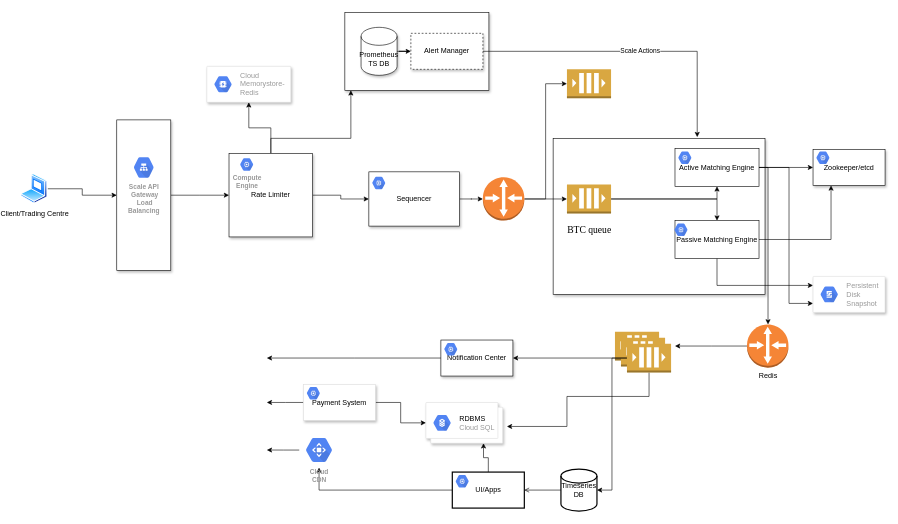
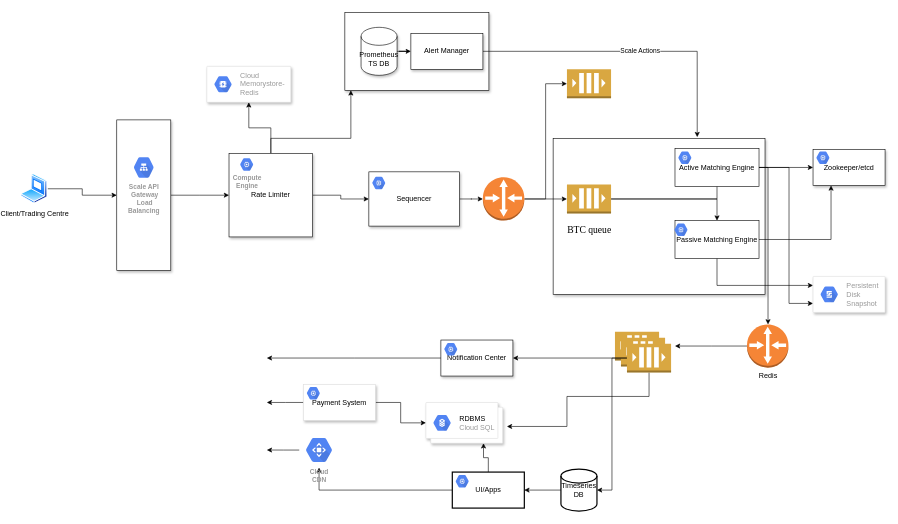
(447, 51) -> (447, 51)
(717, 191) -> (717, 189)
(528, 490) -> (529, 490)
